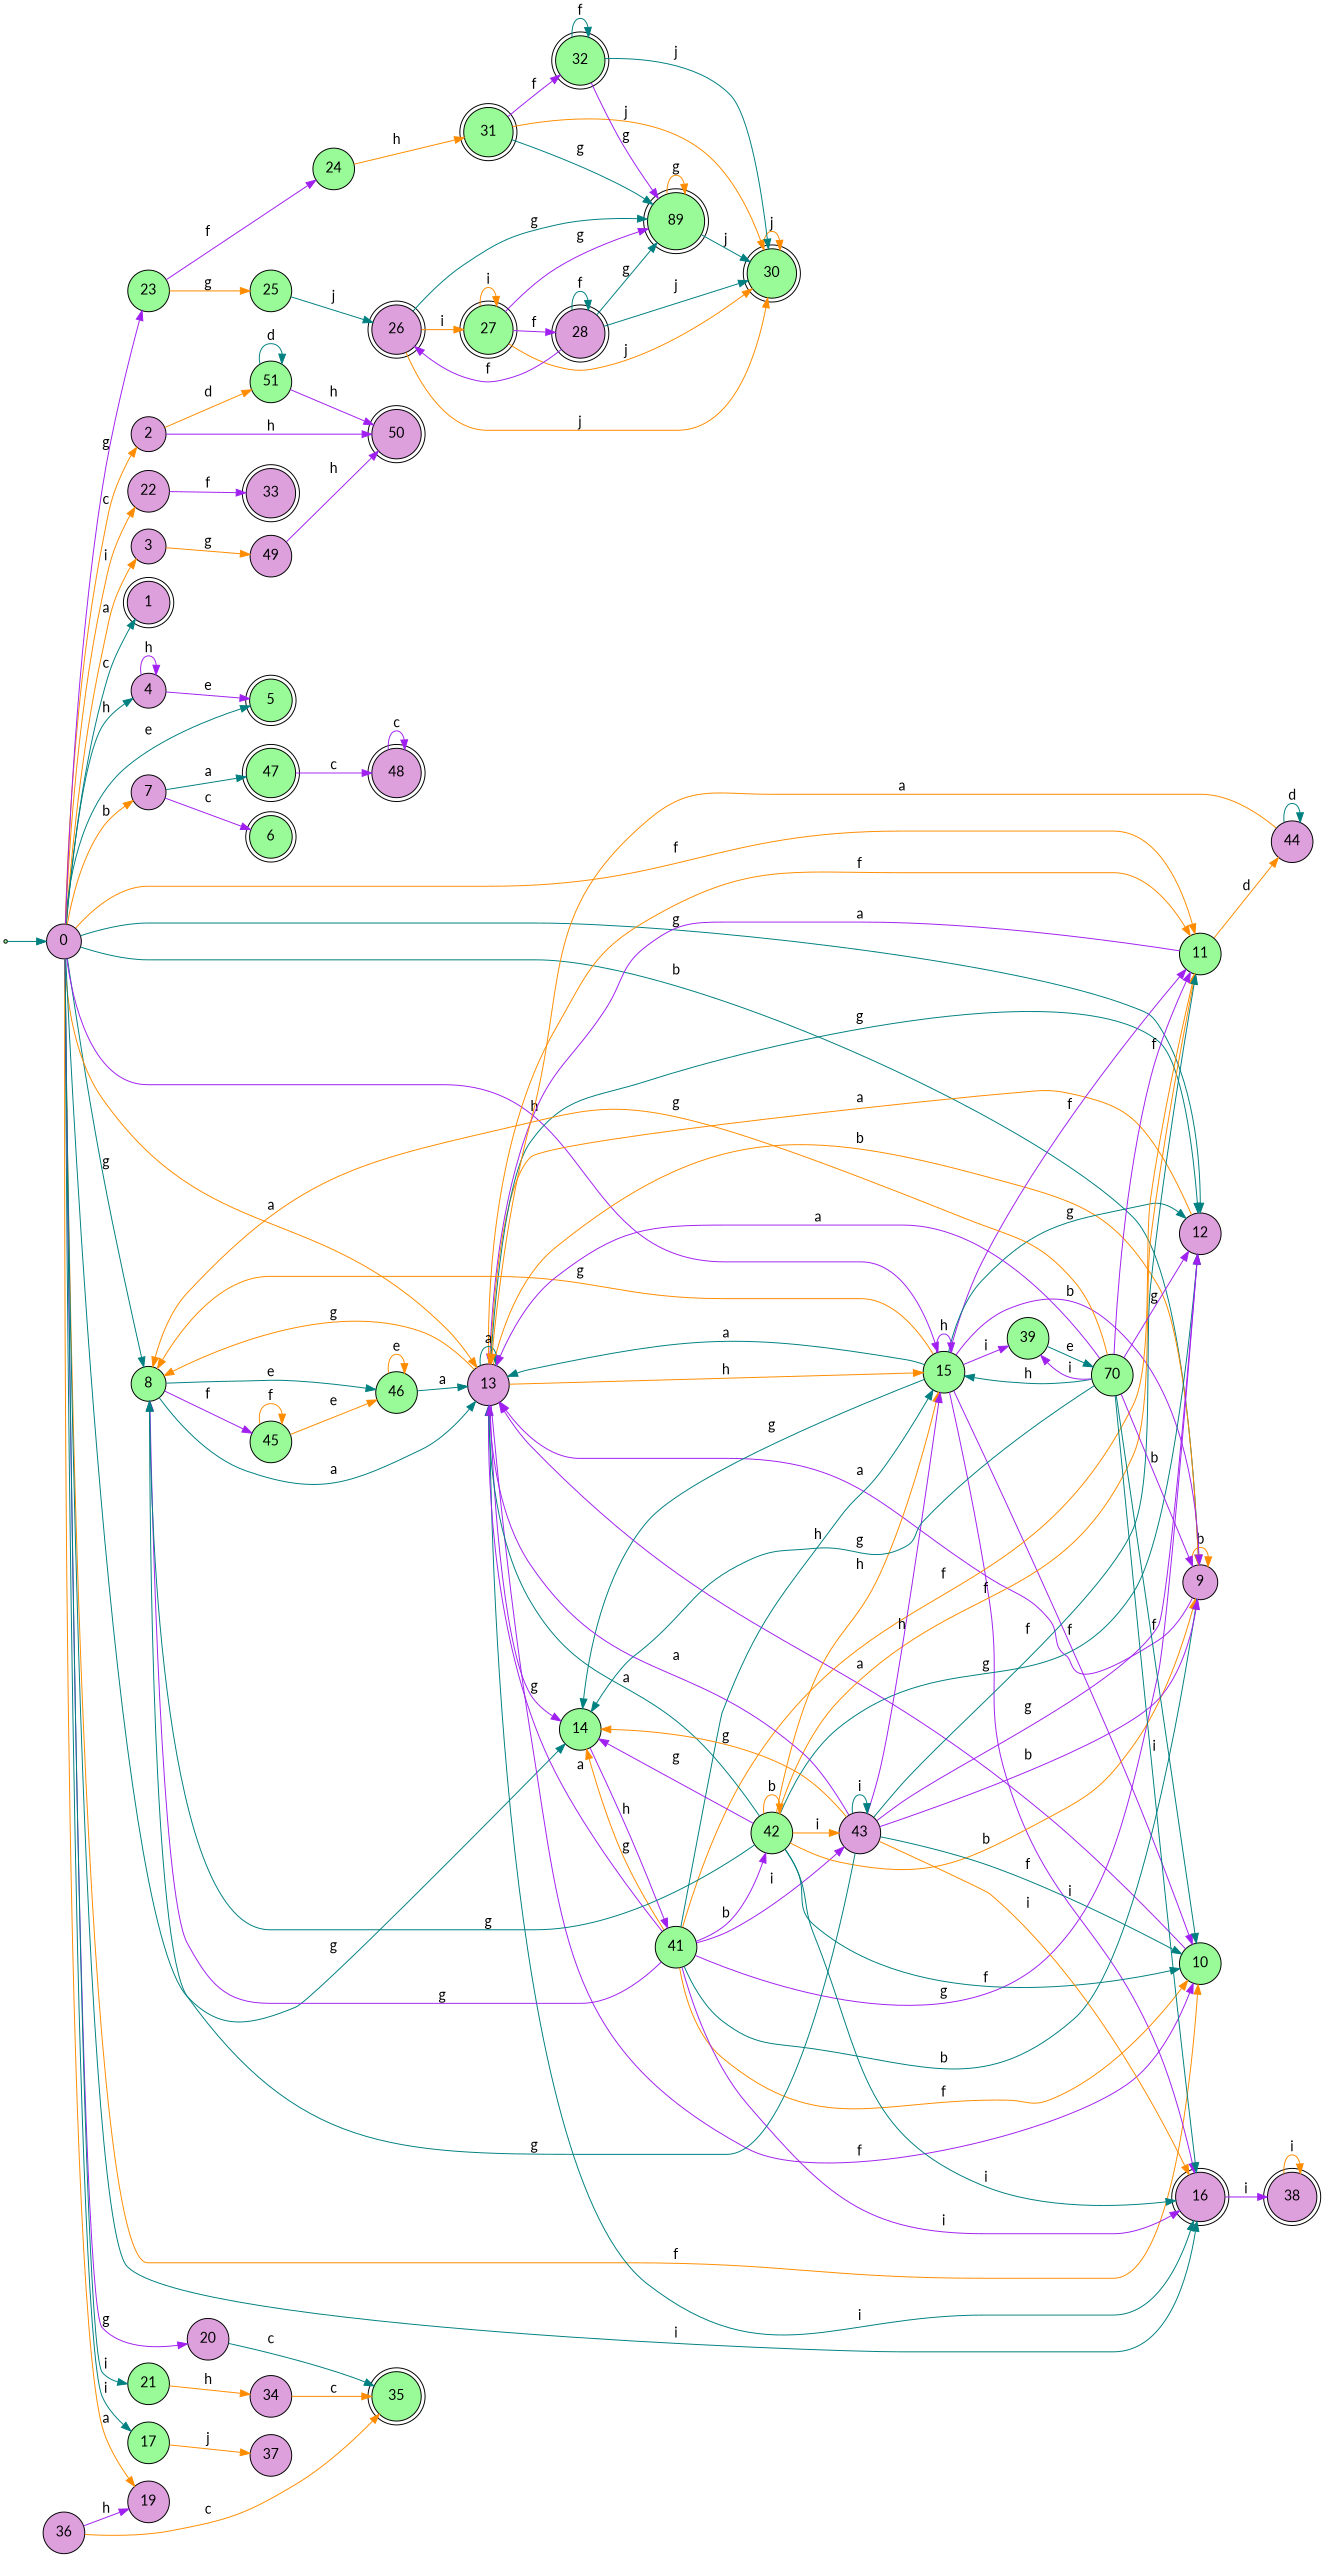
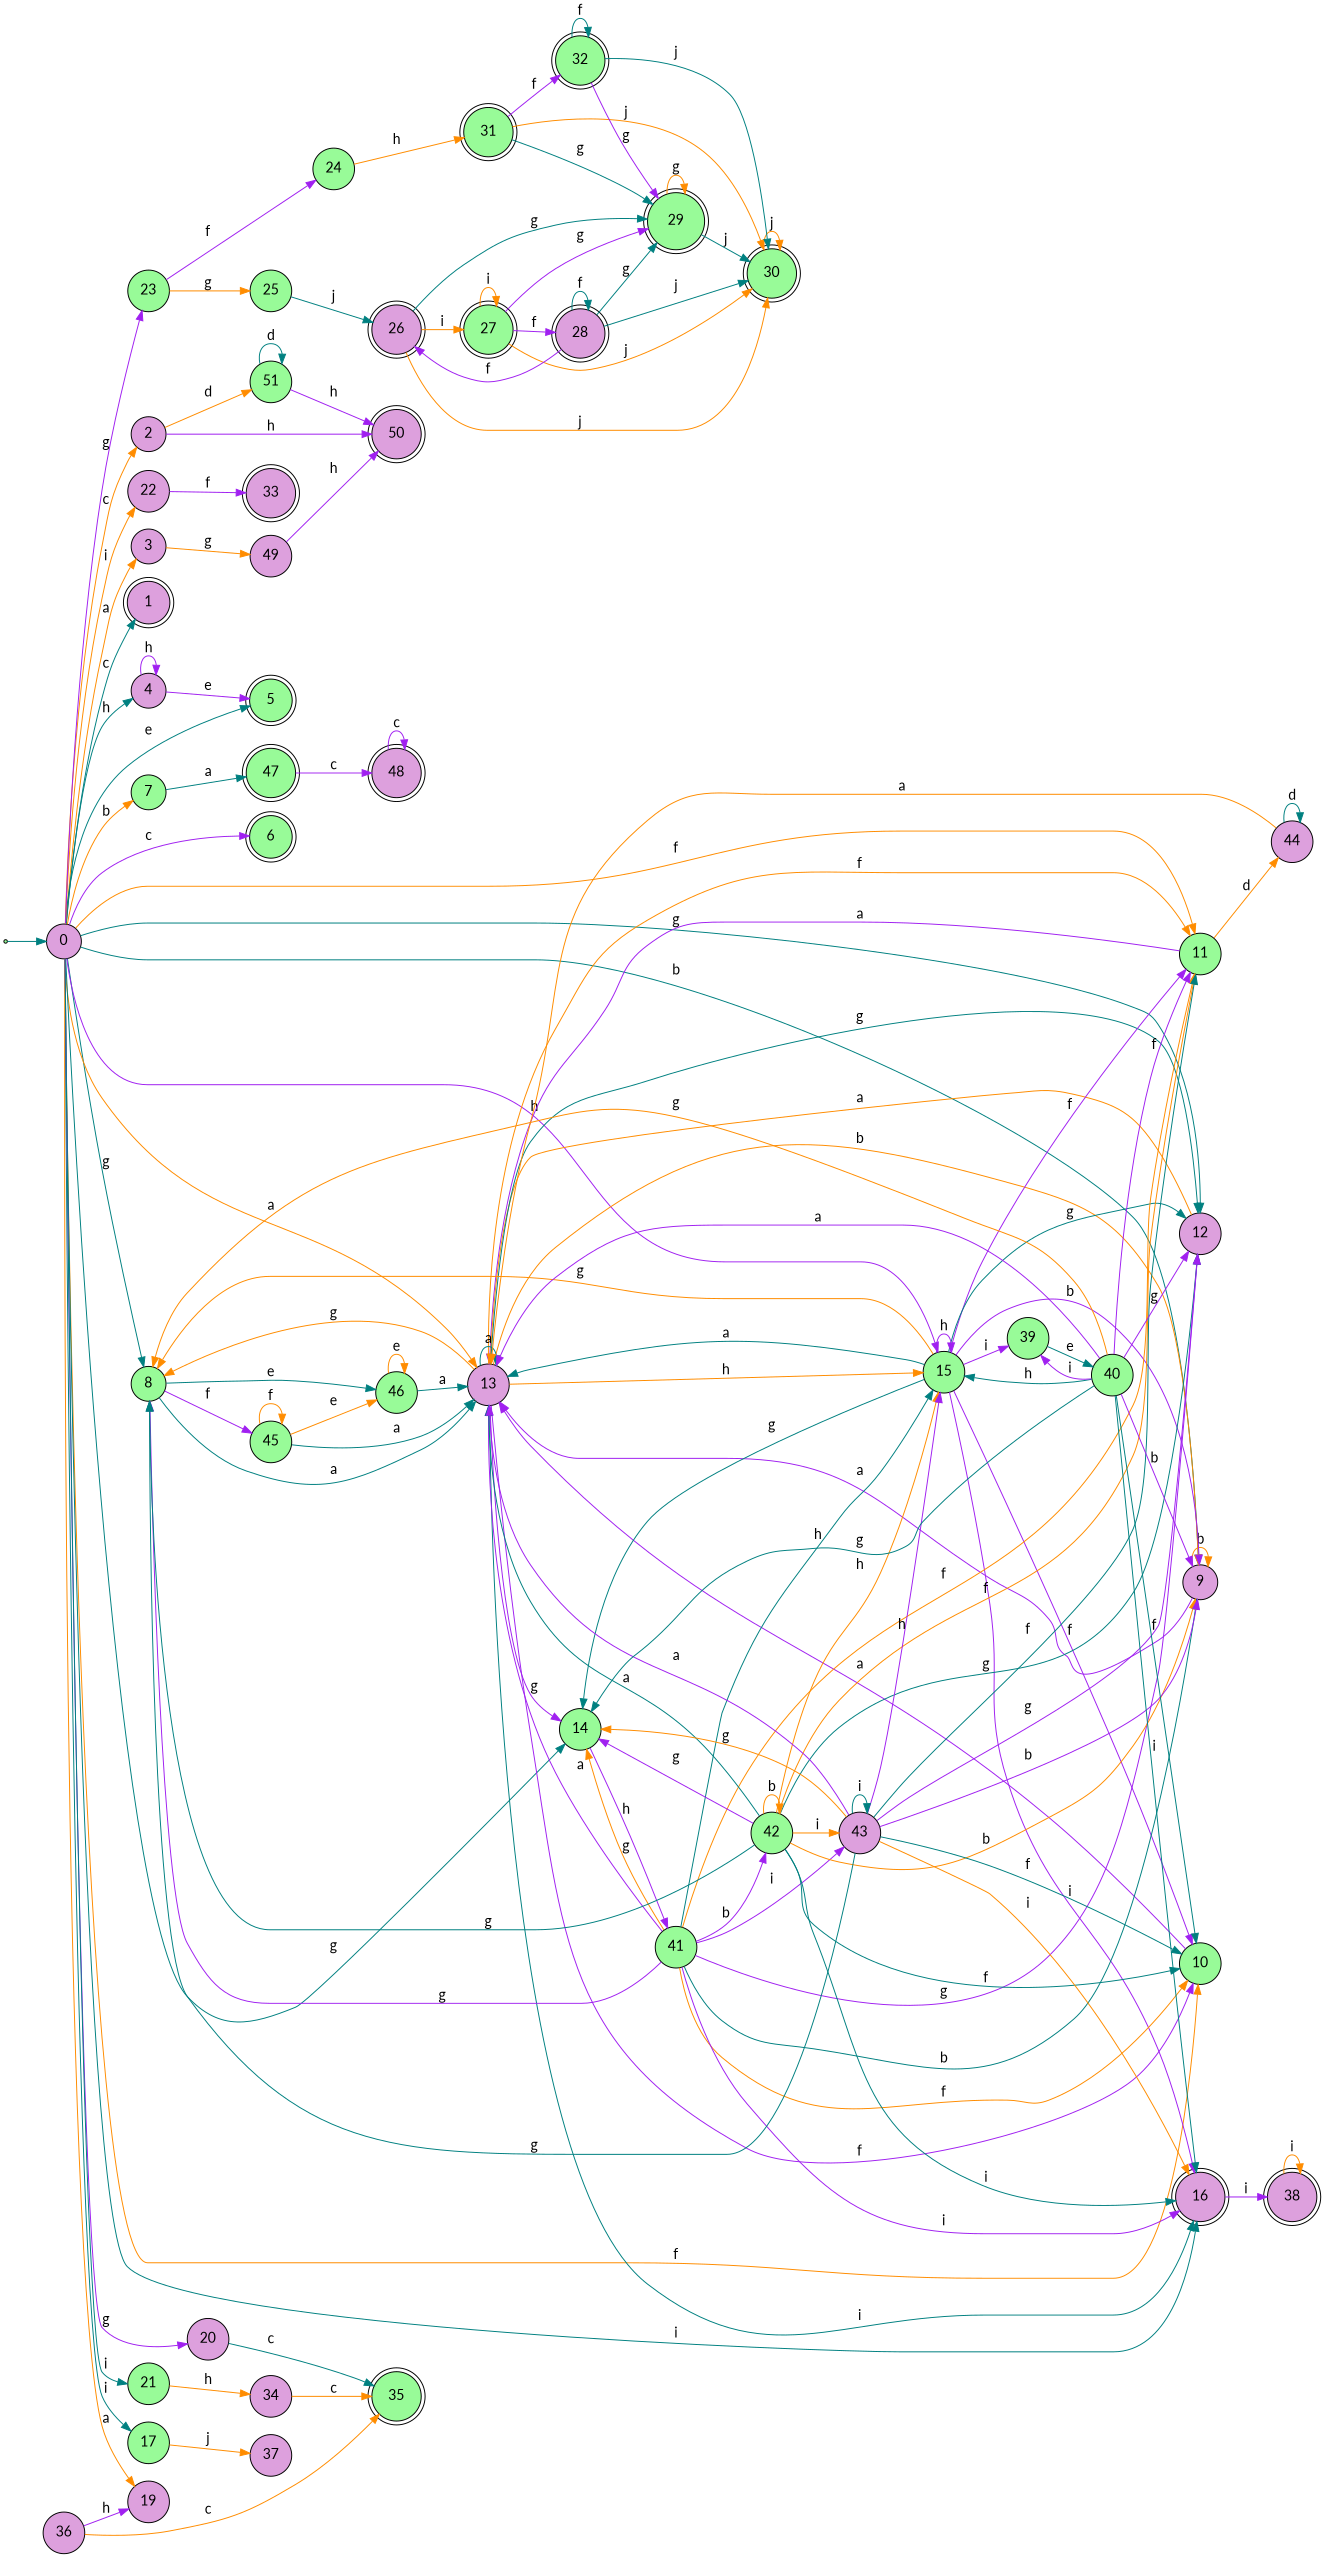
(676, 221) -> (676, 221)
(149, 792) -> (149, 792)
(203, 812) -> (138, 853)
(1112, 1375) -> (1112, 1375)
none -> (384, 1445)
